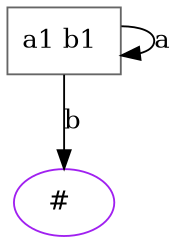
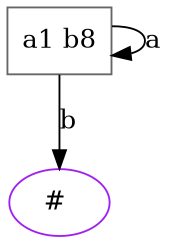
(64, 41) -> (59, 41)
